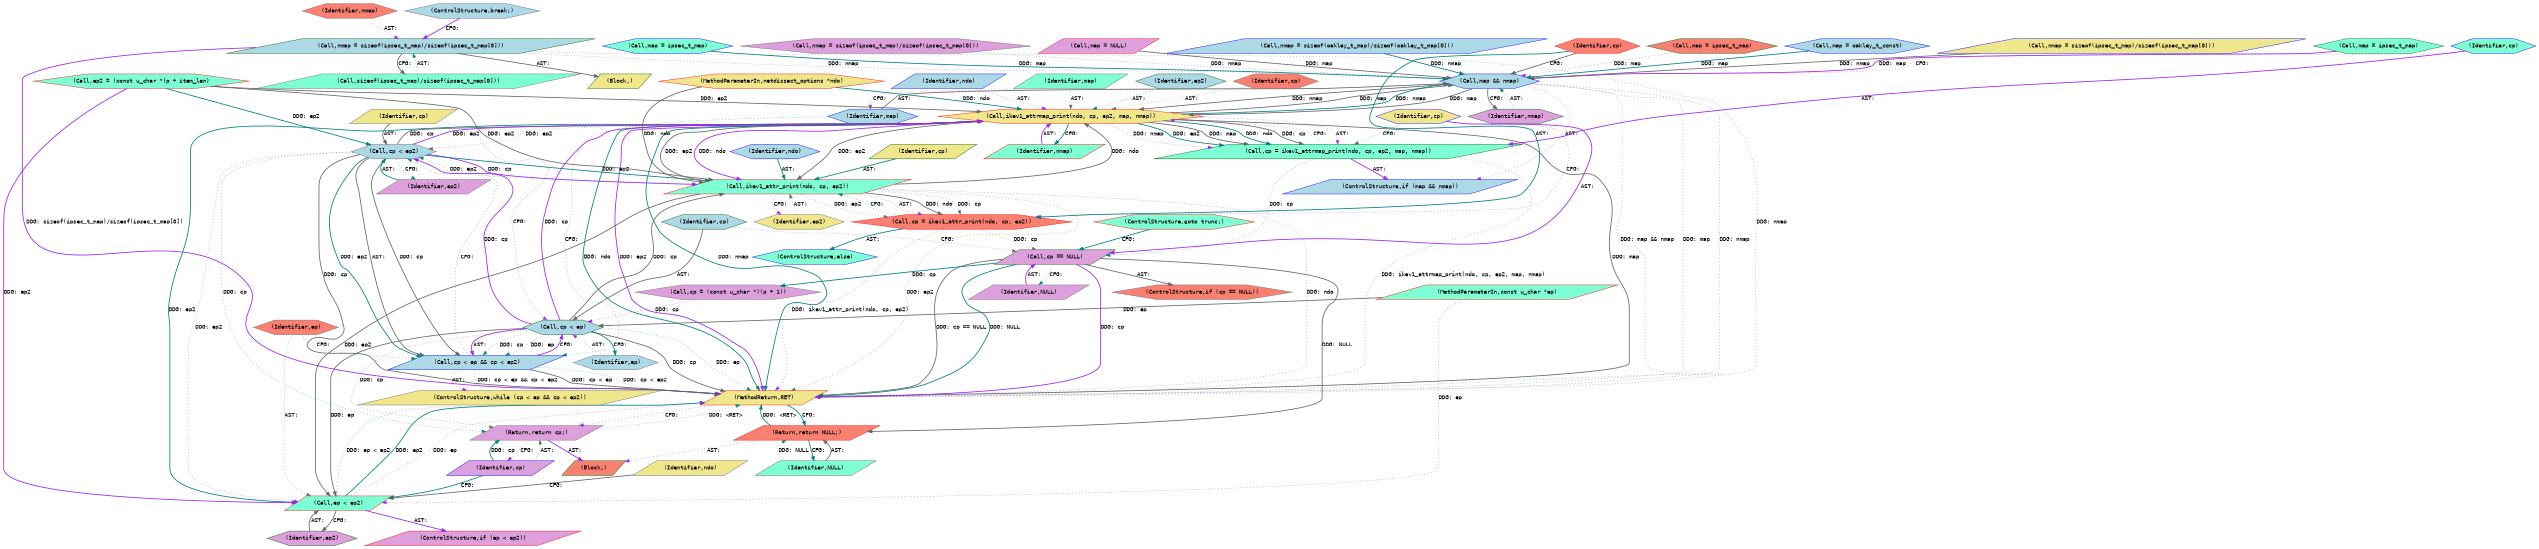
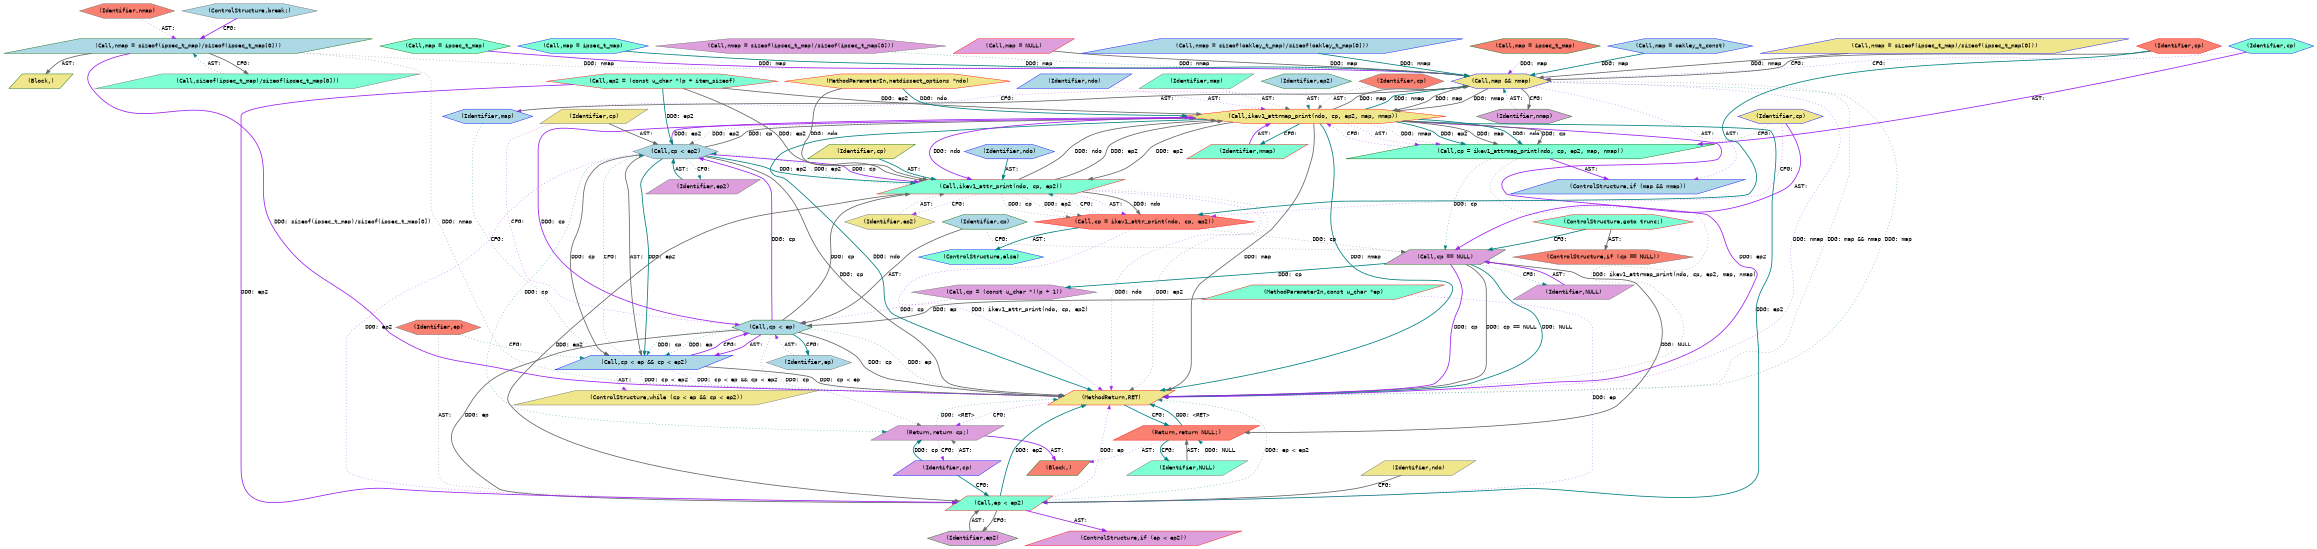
(141, 81) -> (662, 81)
(1489, 81) -> (1501, 81)
(1127, 274) -> (1609, 238)
